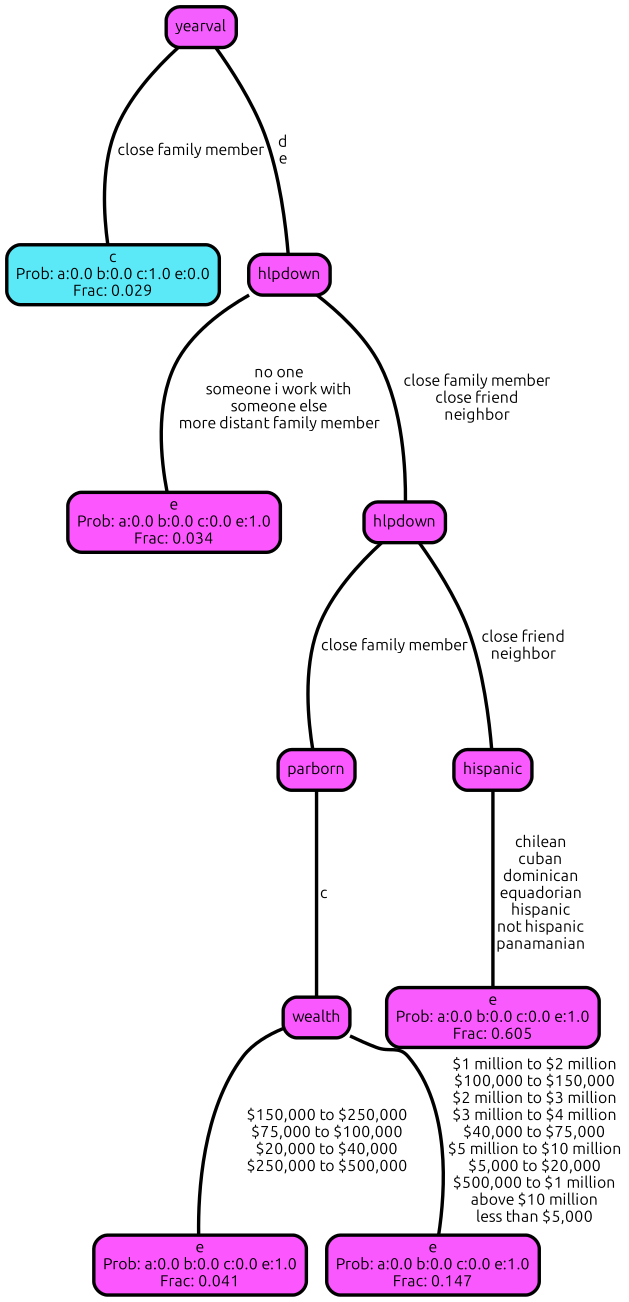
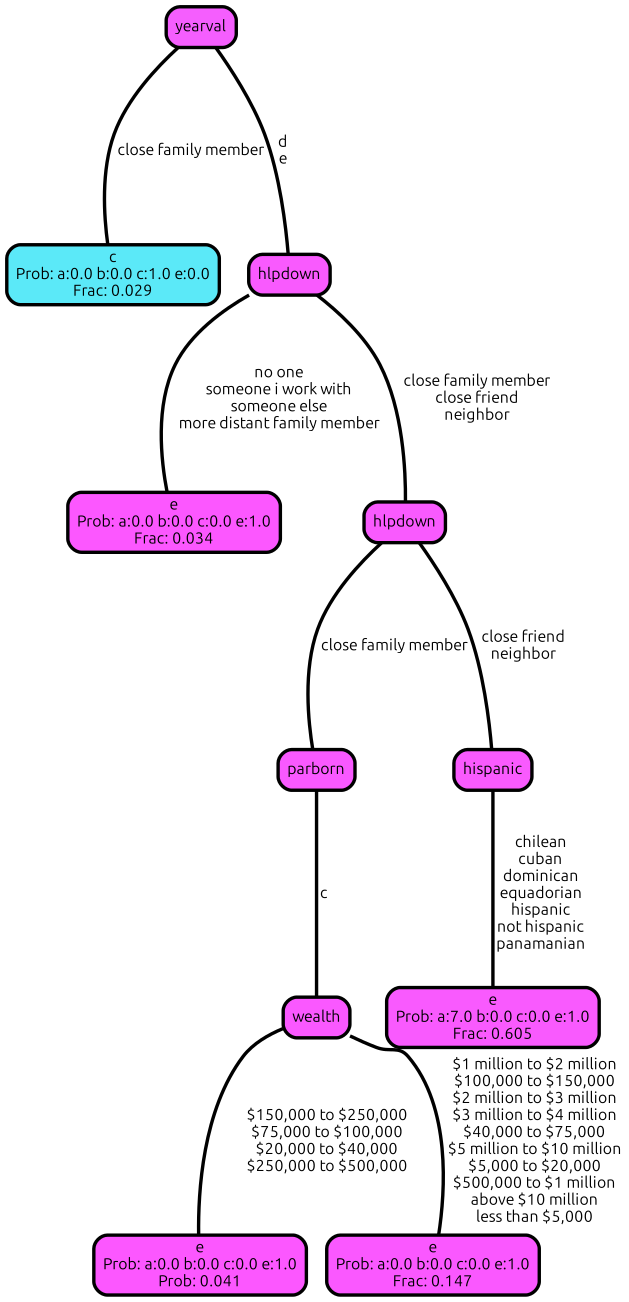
(493, 1018) -> (493, 1018)
(200, 1265) -> (200, 1265)
